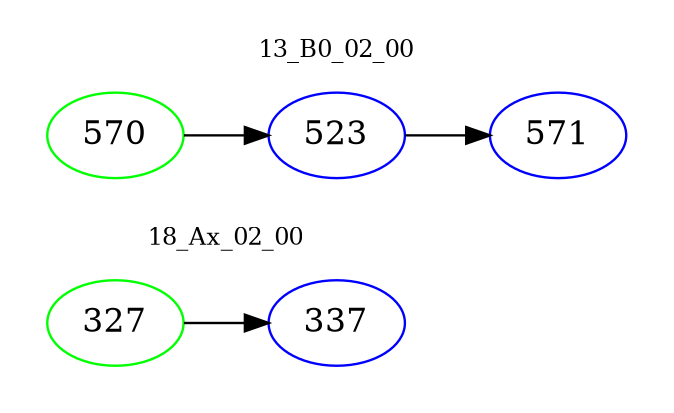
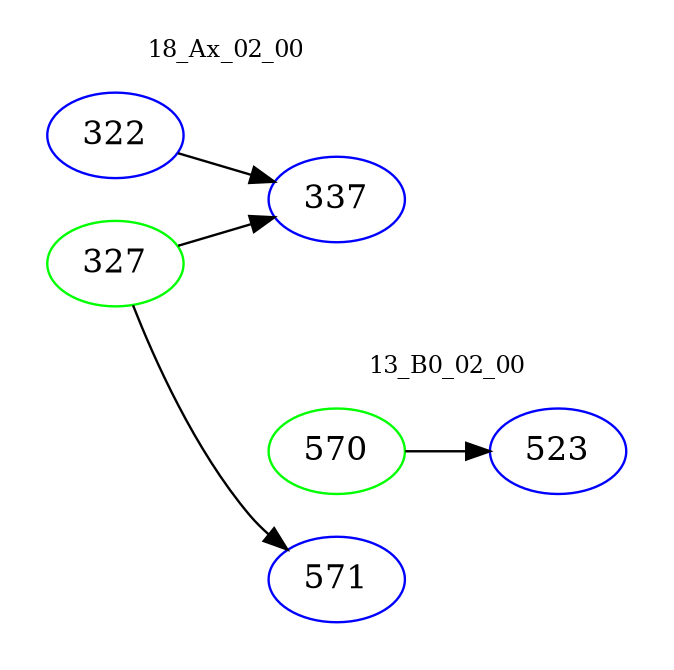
none -> (115, 135)
(436, 135) -> (190, 427)
